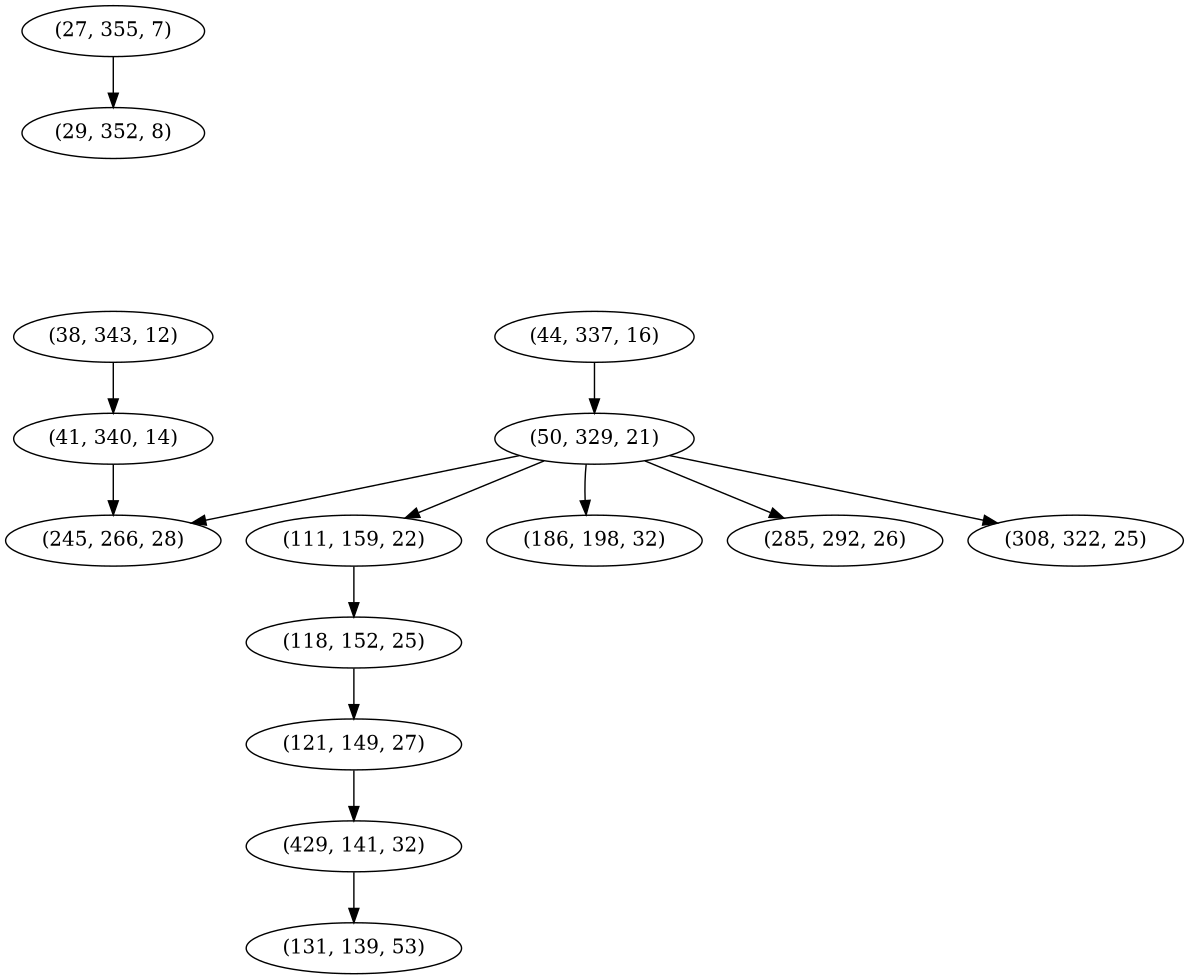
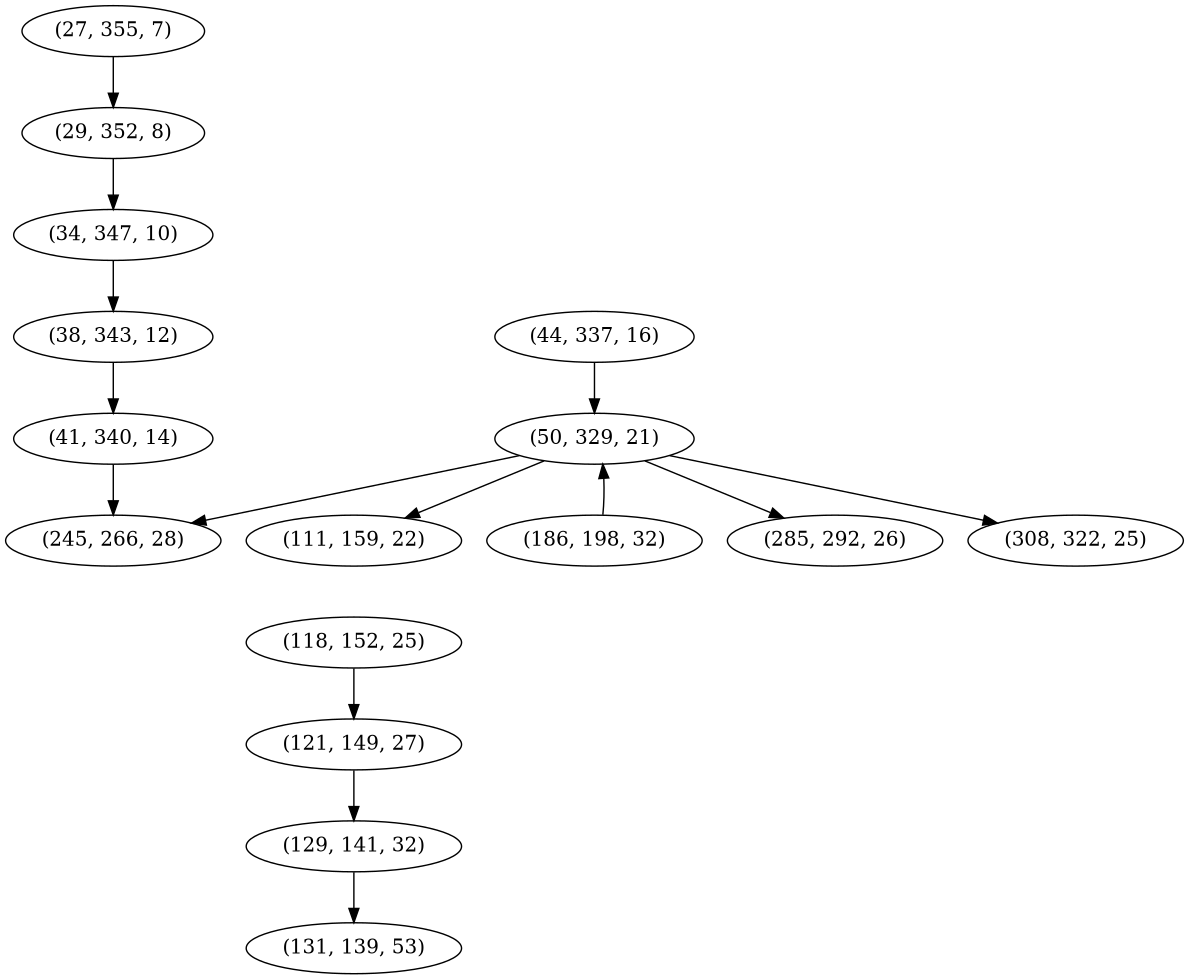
none -> (113, 235)
(585, 482) -> (604, 497)
(354, 585) -> none
(354, 846) -> (354, 846)
